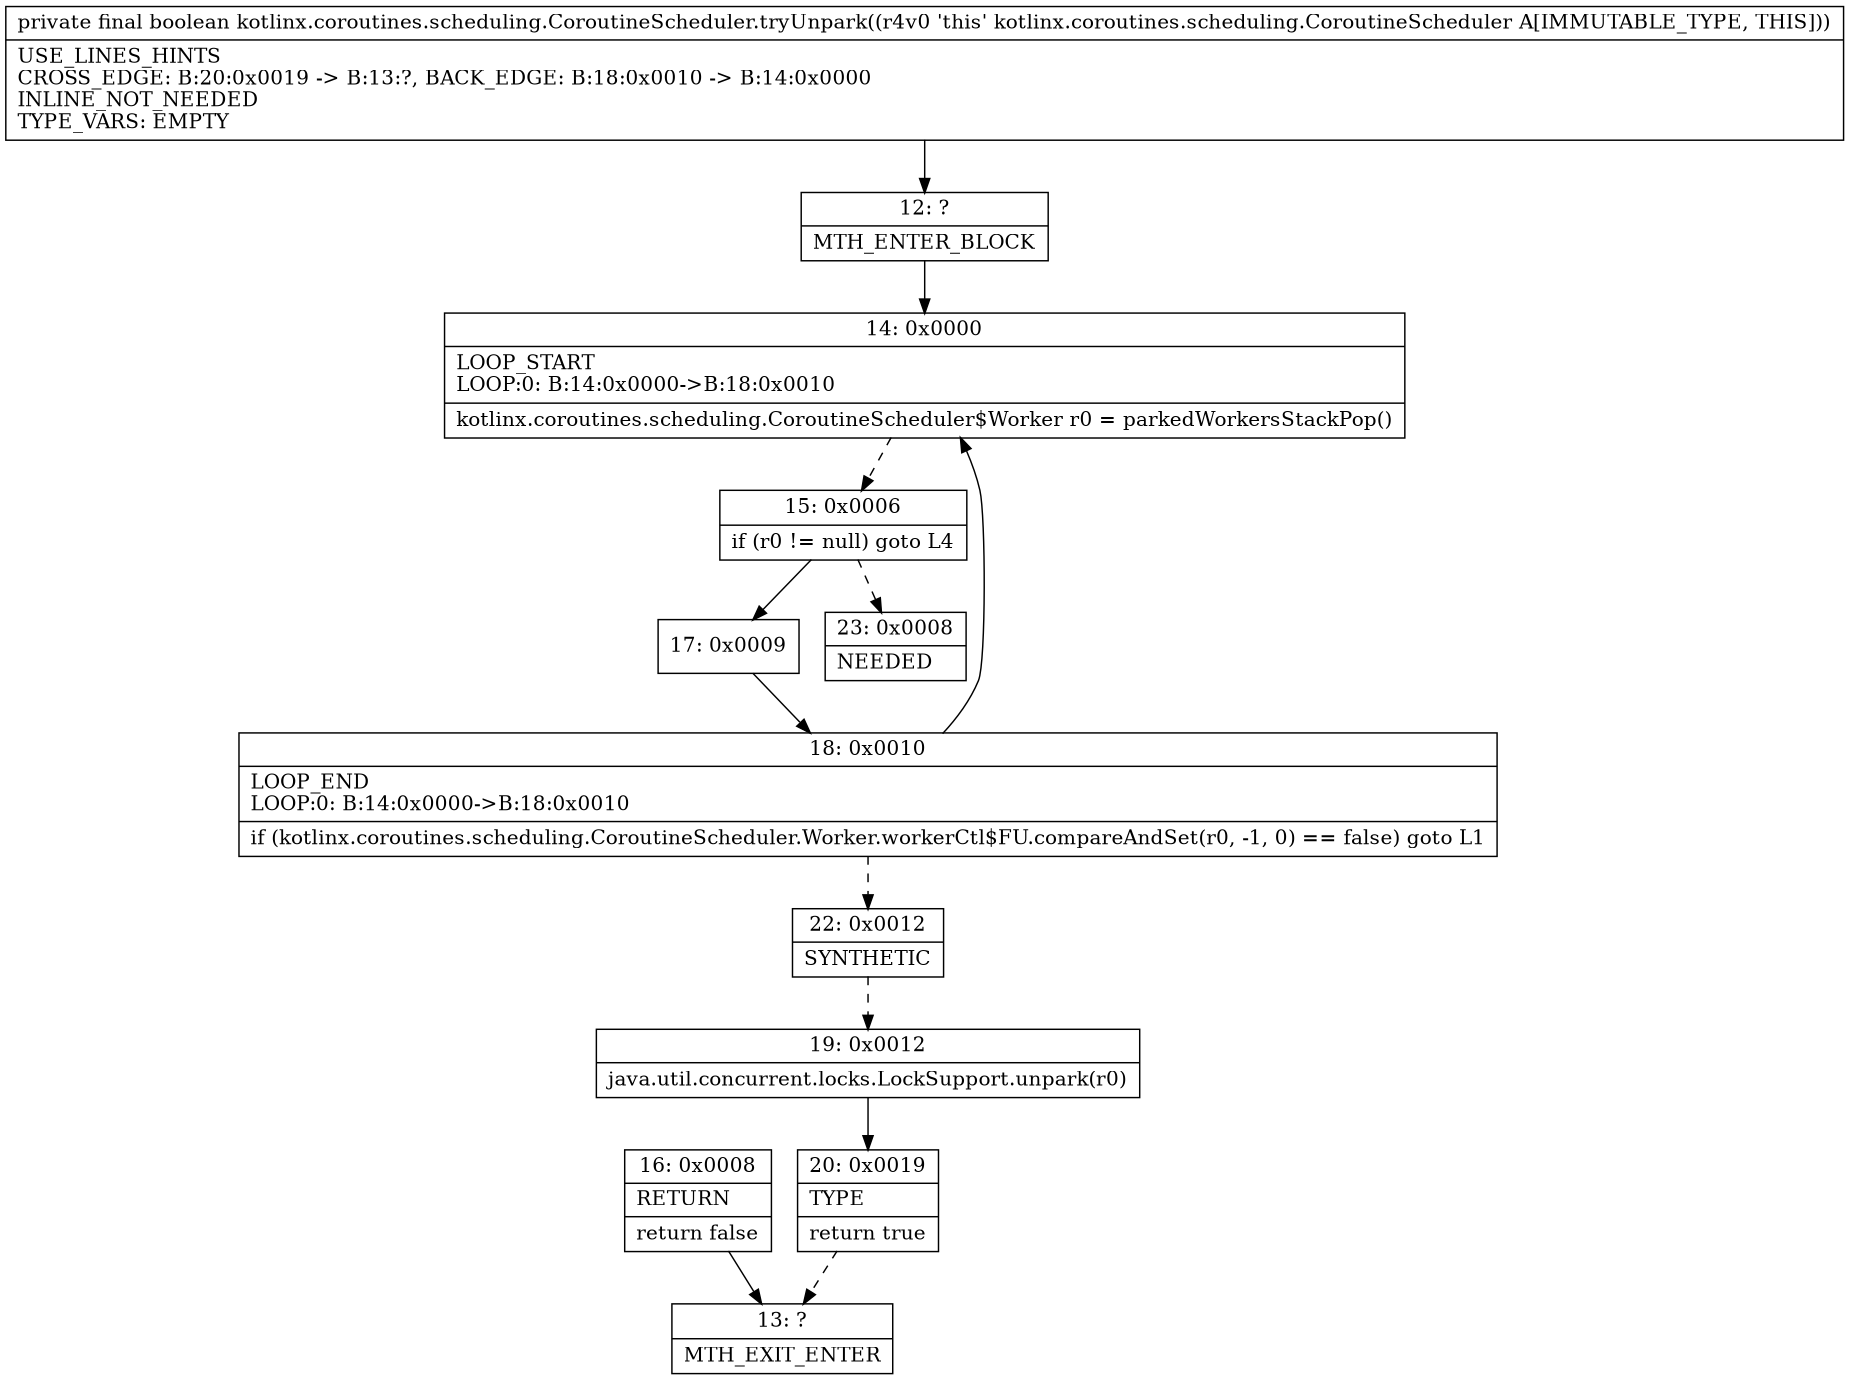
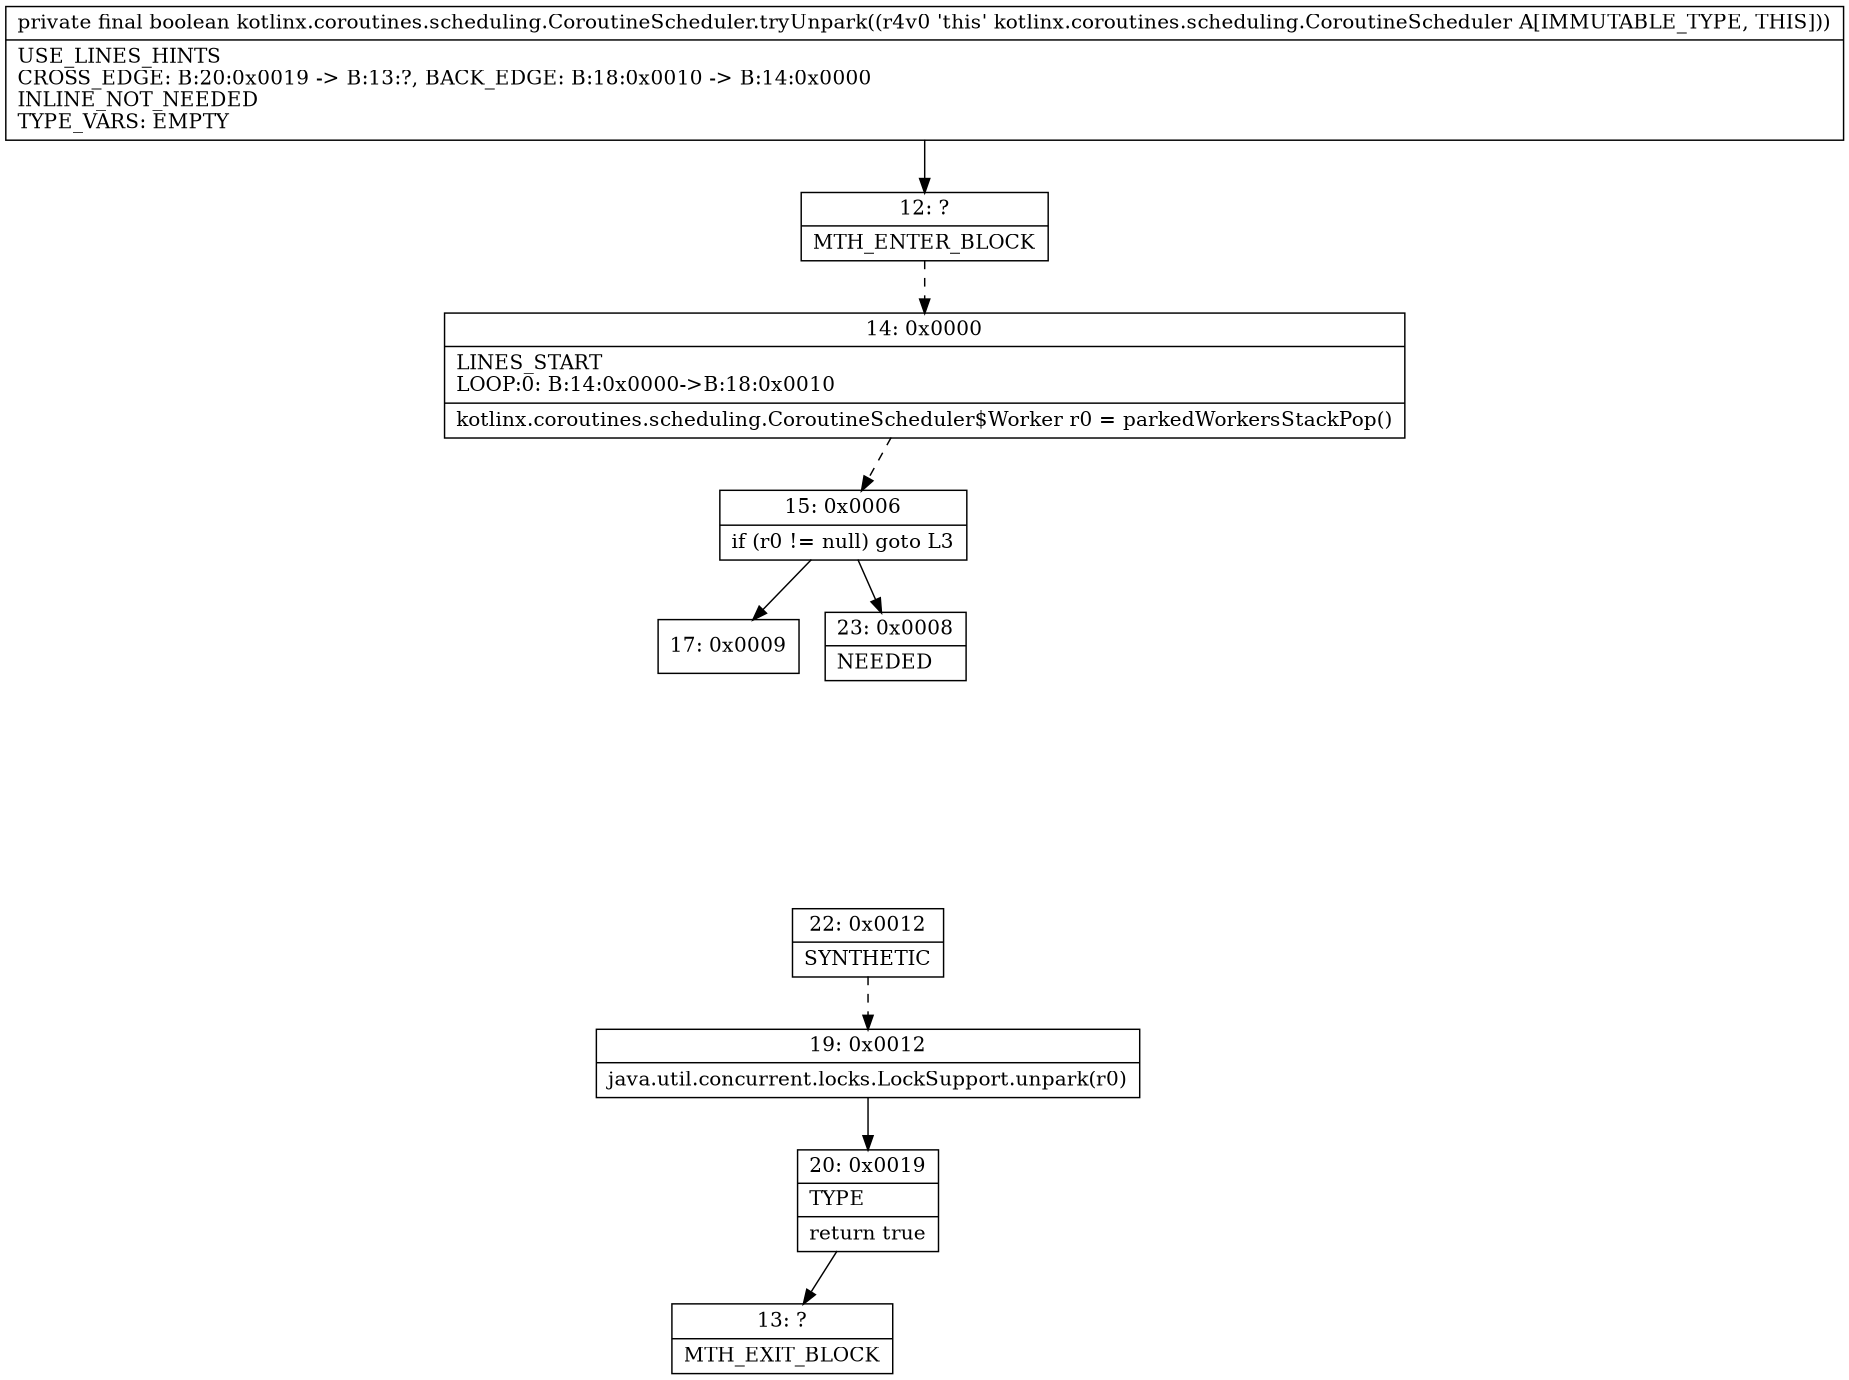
(925, 280) -> (925, 280)
(526, 363) -> (530, 363)
(843, 542) -> (843, 542)
(867, 580) -> (867, 580)
(868, 795) -> none
(698, 1201) -> none
(824, 1271) -> (824, 1271)
(782, 1355) -> (782, 1355)
